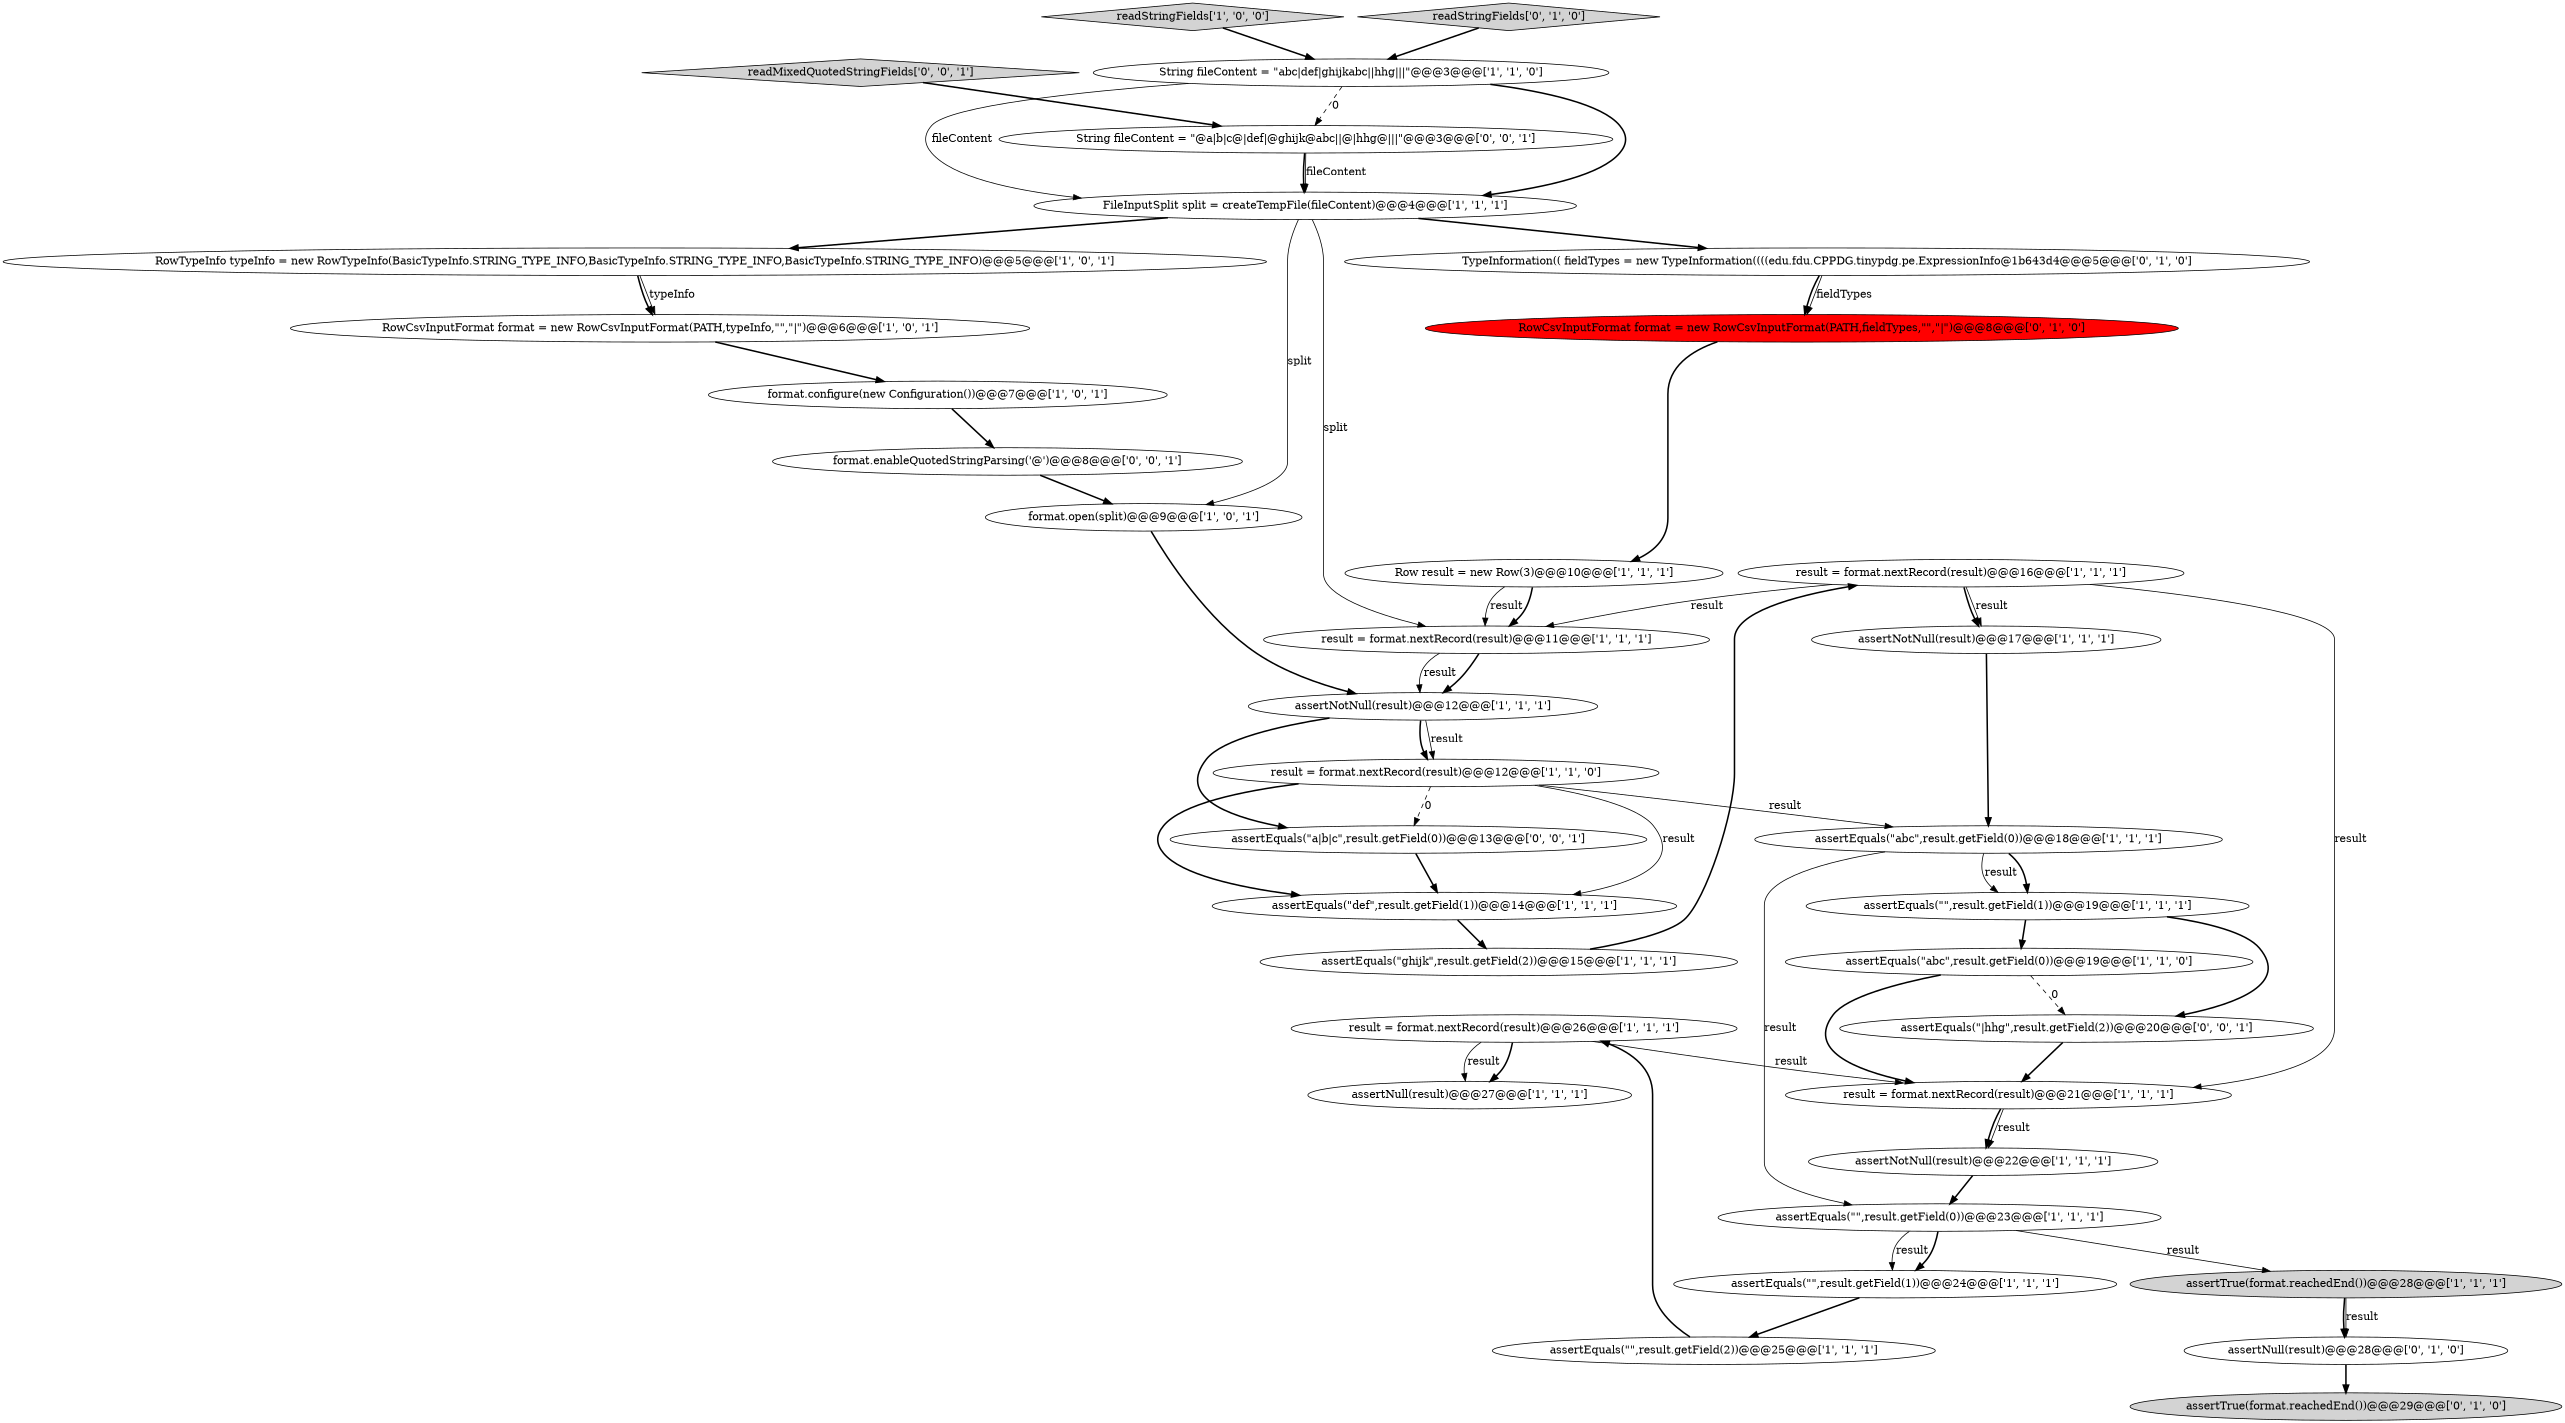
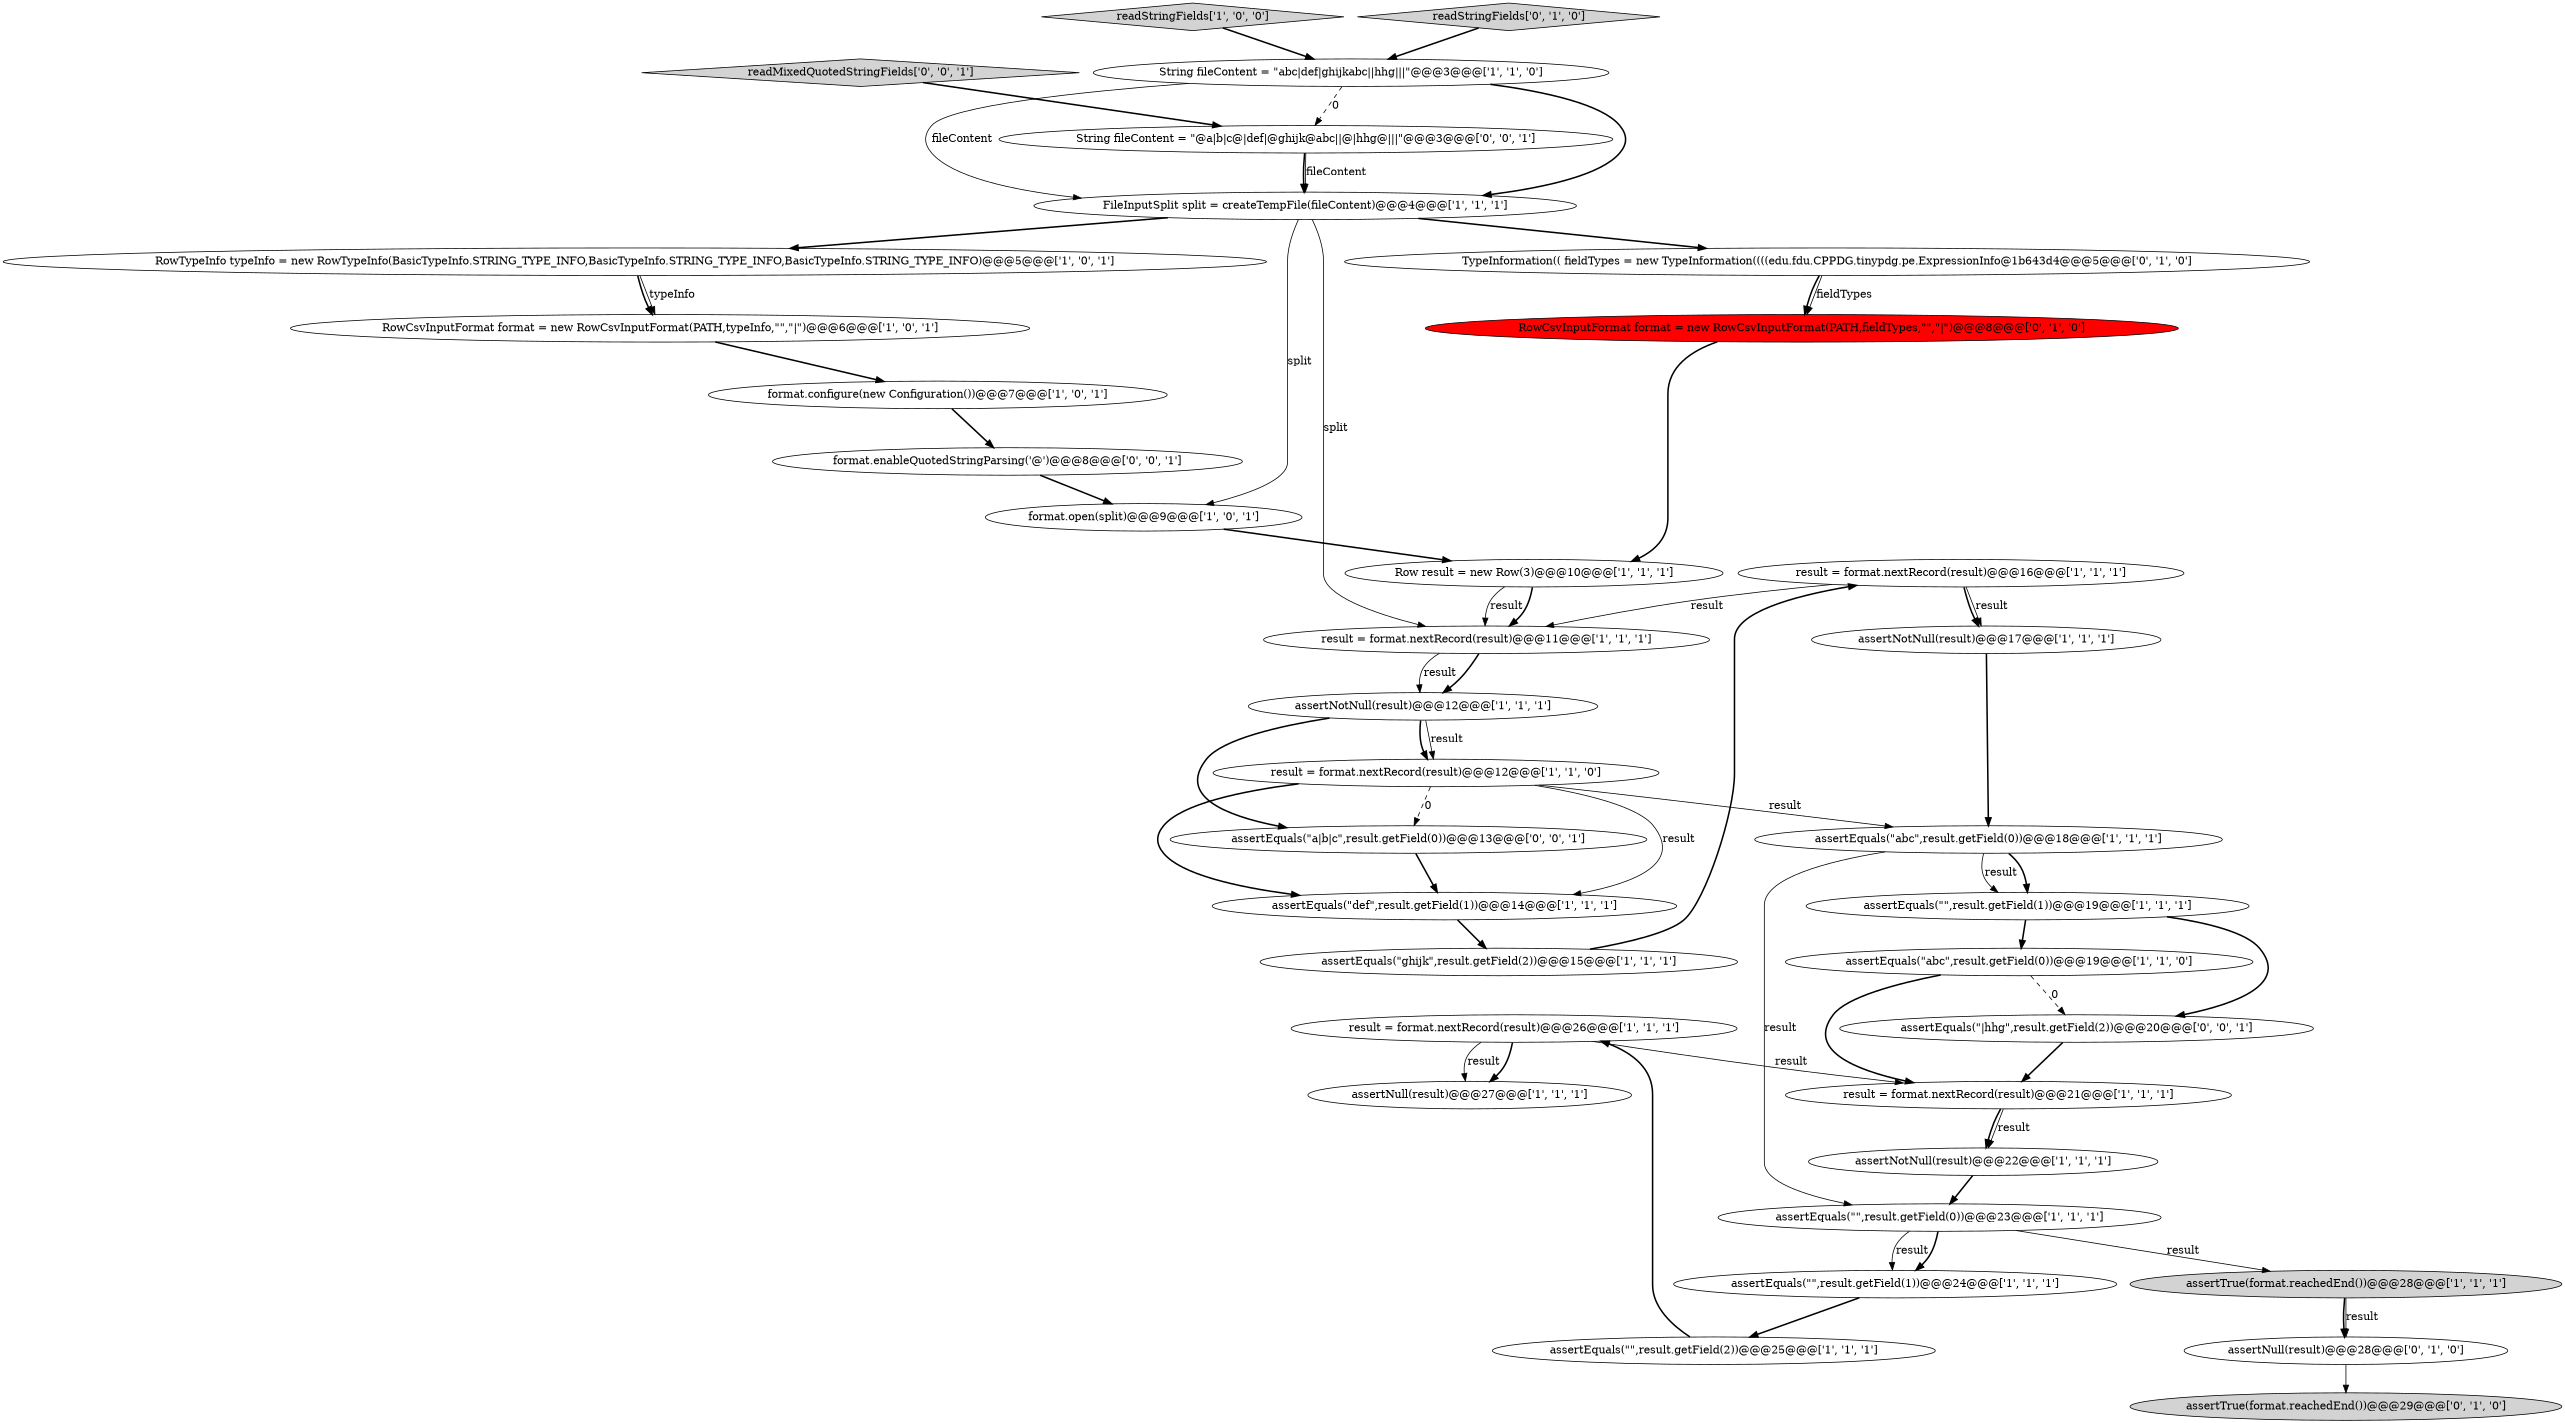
(1232, 634) -> (1333, 544)
(2334, 783) -> none
(2346, 1375) -> (2346, 1375)
